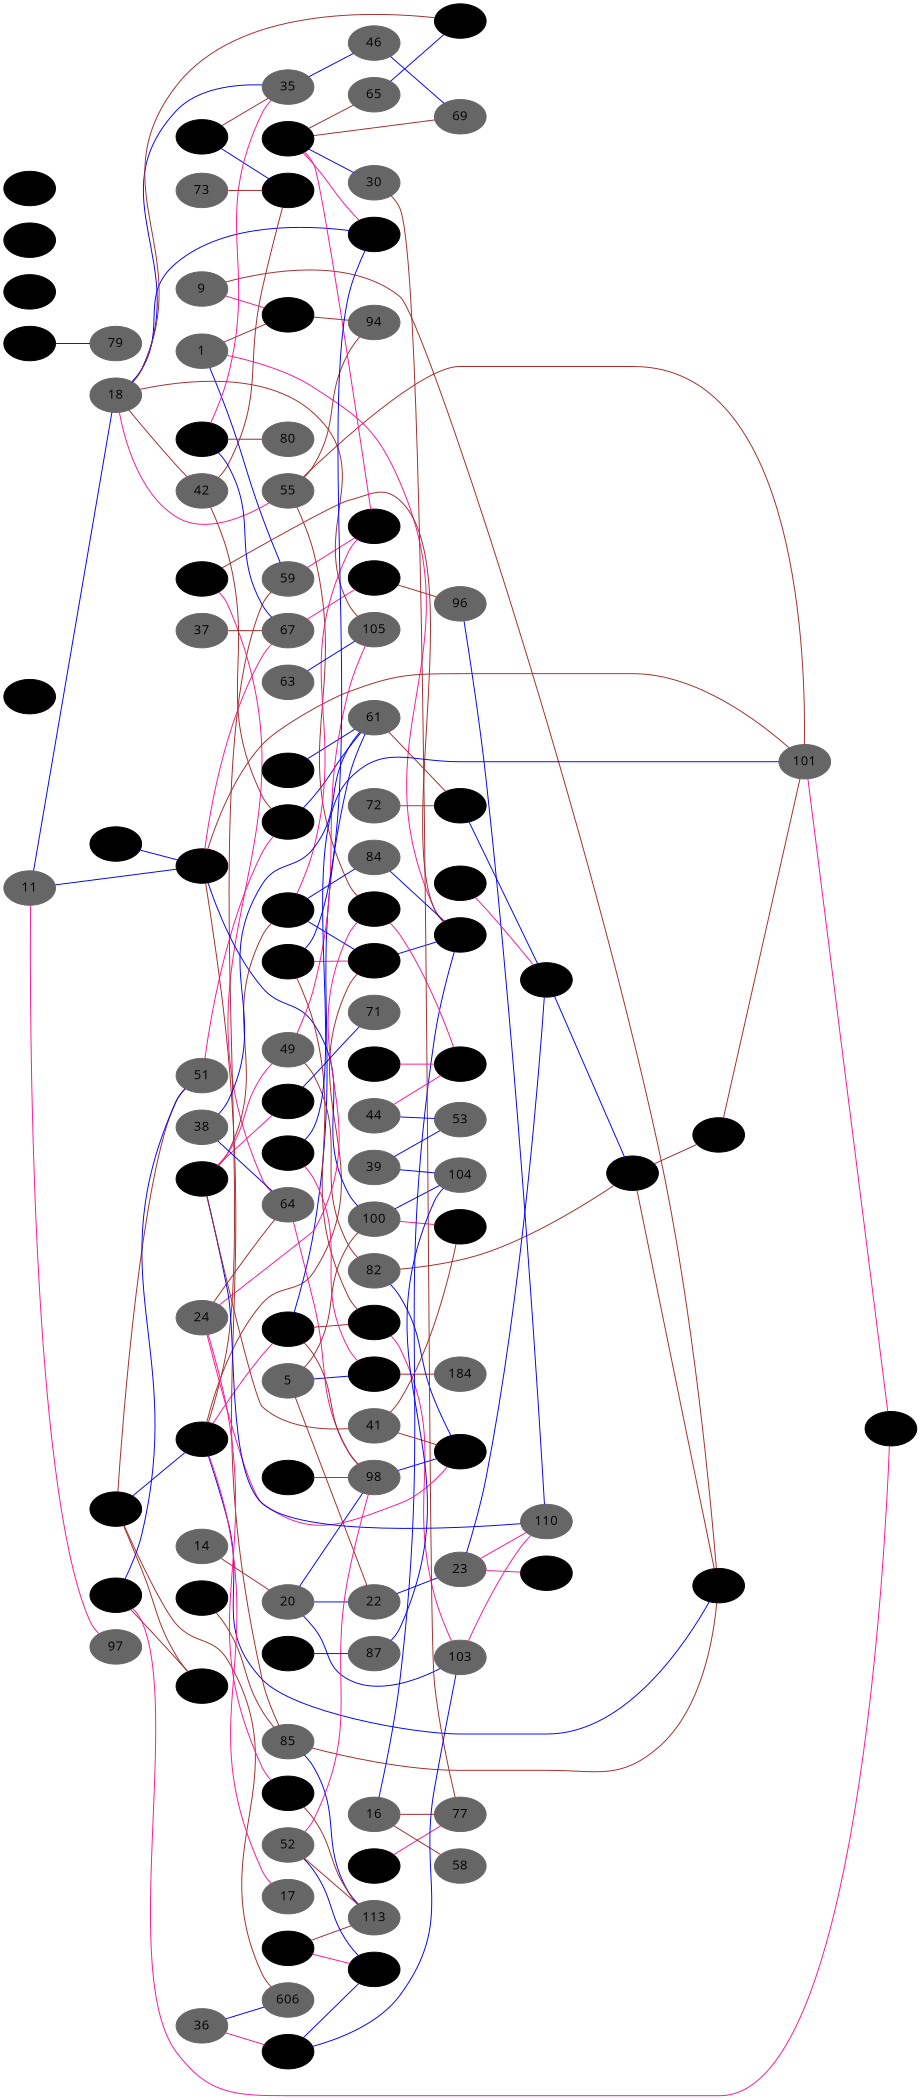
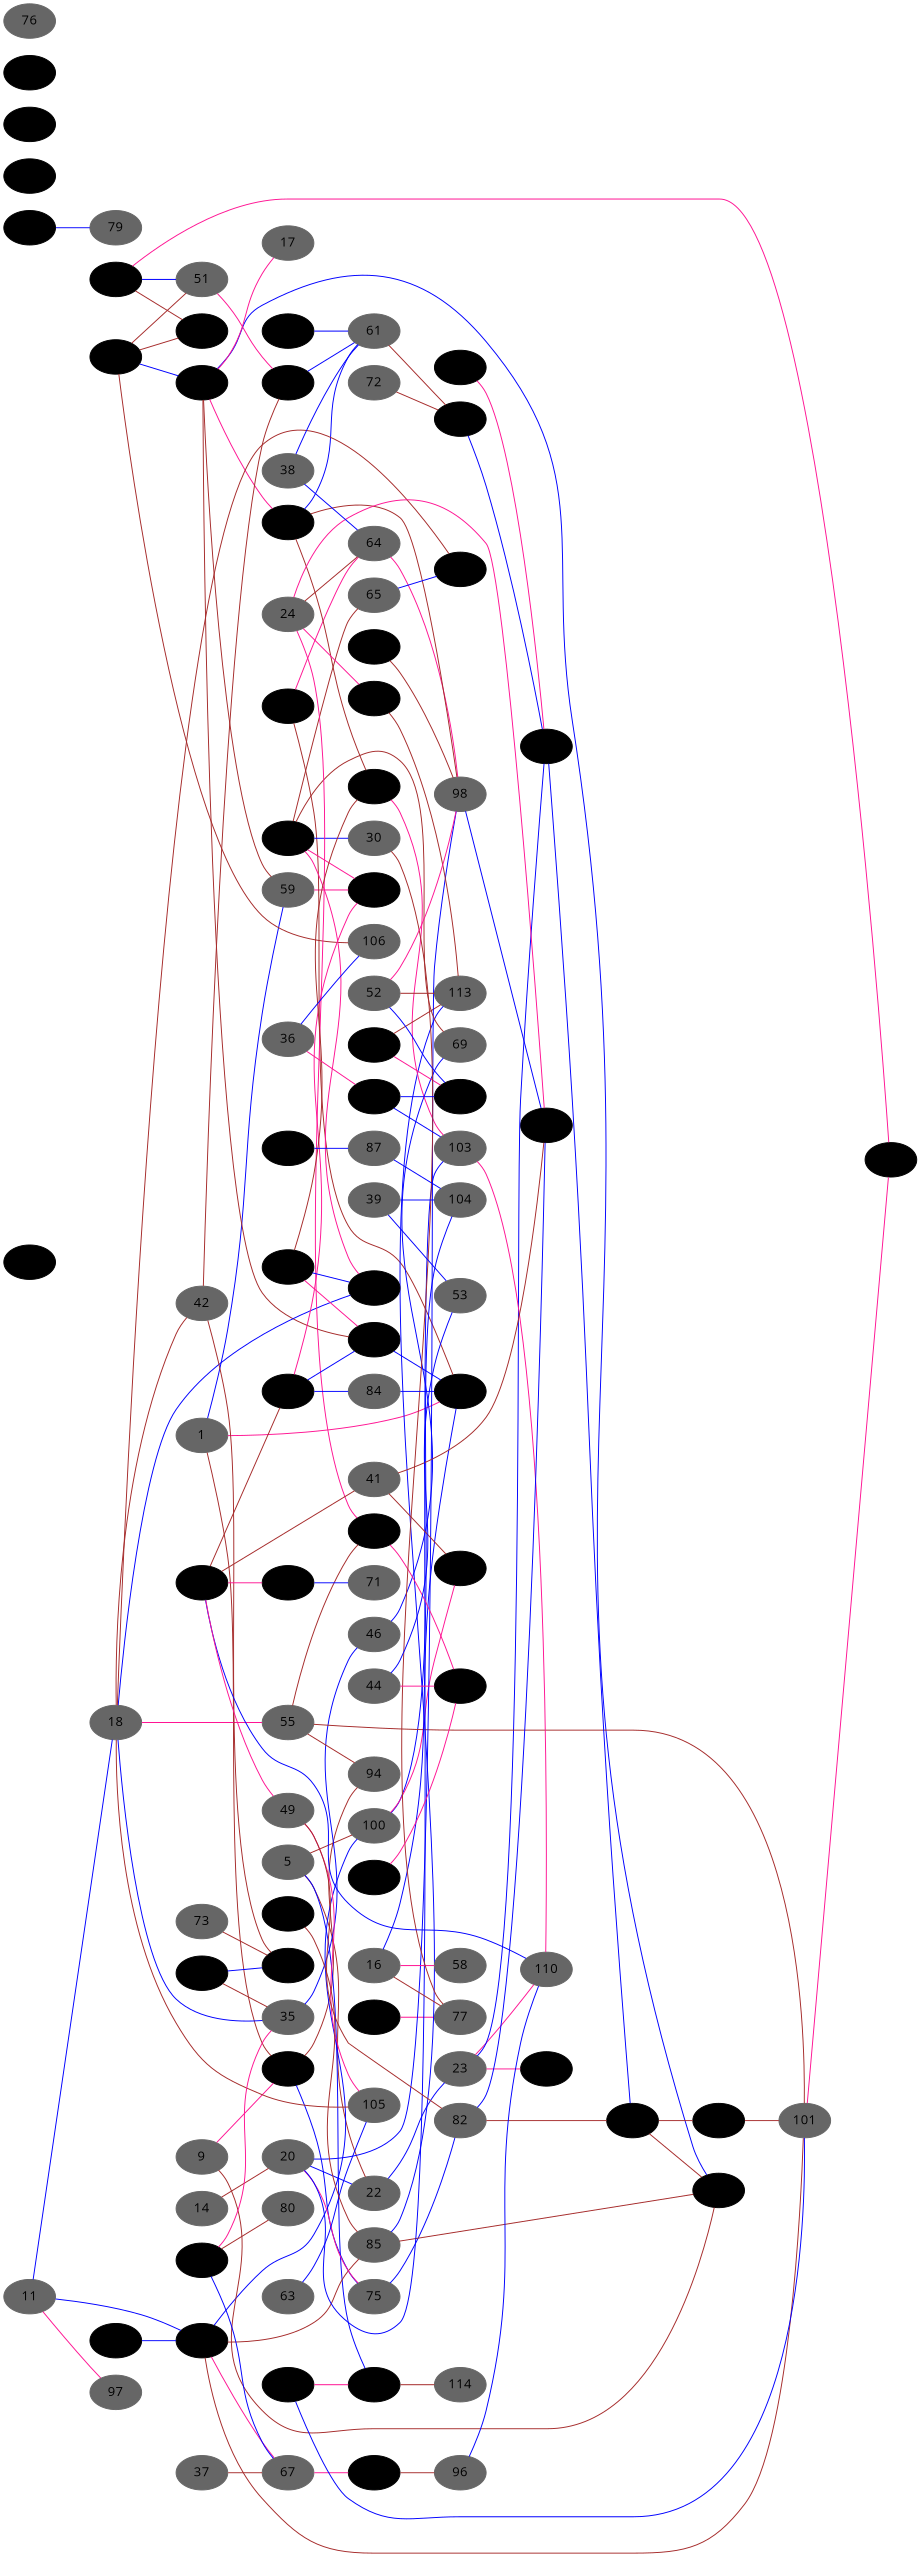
none -> (30, 21)
(460, 1374) -> (460, 2385)
(411, 1837) -> (414, 1966)
(288, 2000) -> (374, 942)
none -> (374, 2297)
